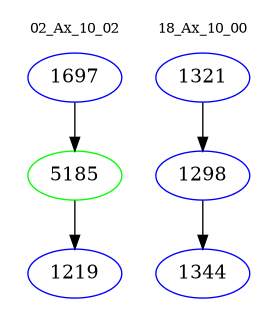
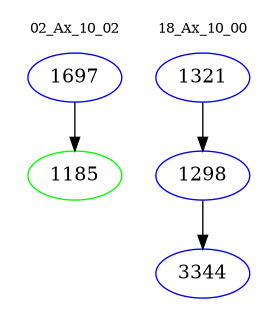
(75, 176) -> (75, 176)
(75, 274) -> none
(203, 274) -> (203, 274)
